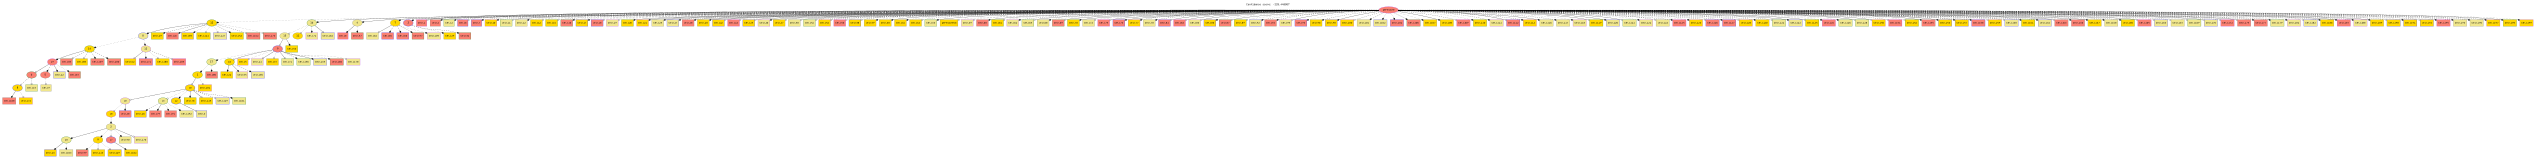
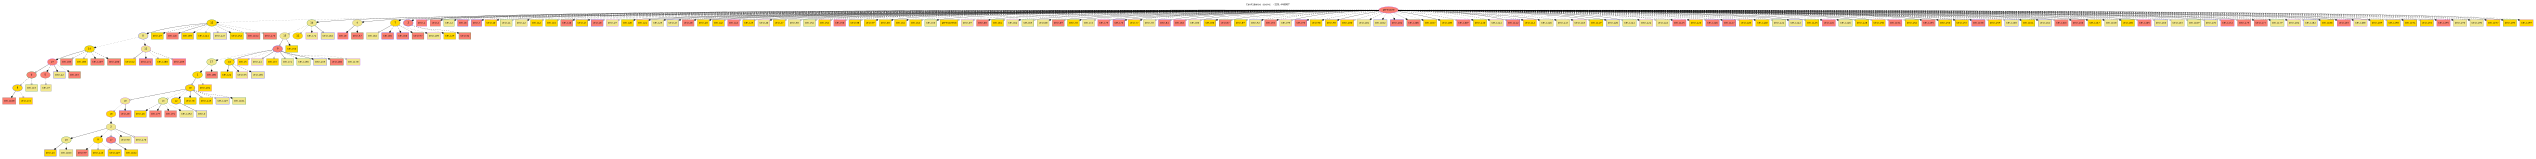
(1268, 11) -> (1268, 11)
(1862, 23) -> (1862, 23)
